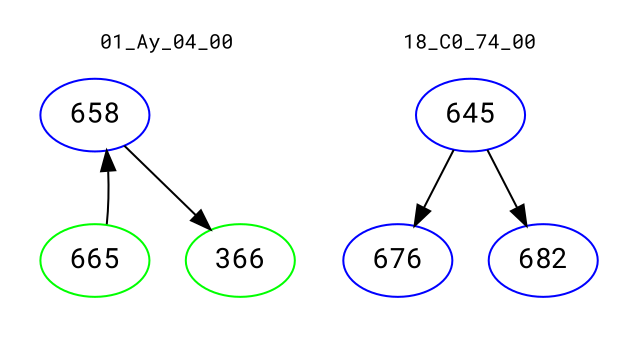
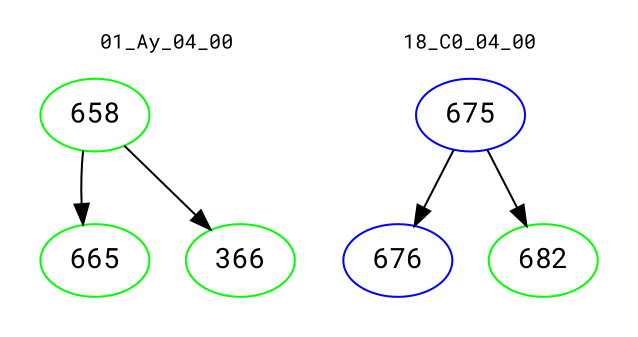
(471, 43) -> (471, 43)
(95, 115) -> (95, 115)
(471, 115) -> (471, 115)
(108, 198) -> (81, 177)
(543, 261) -> (543, 261)
